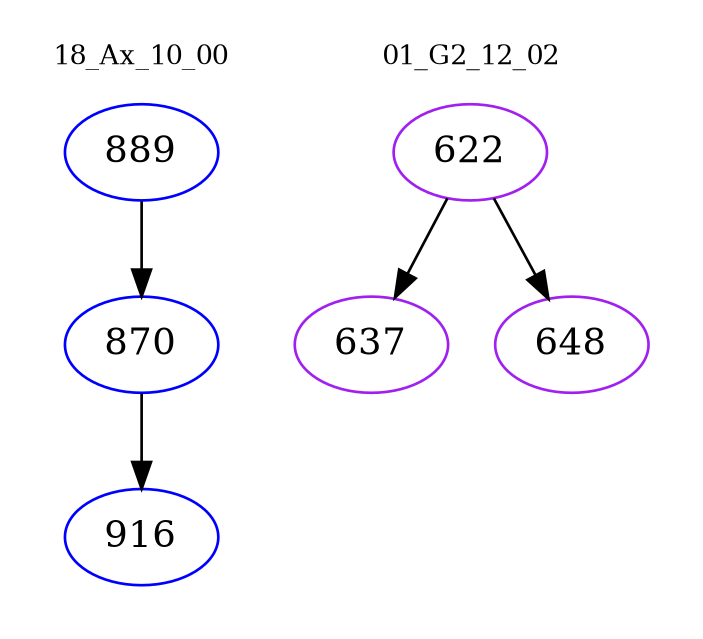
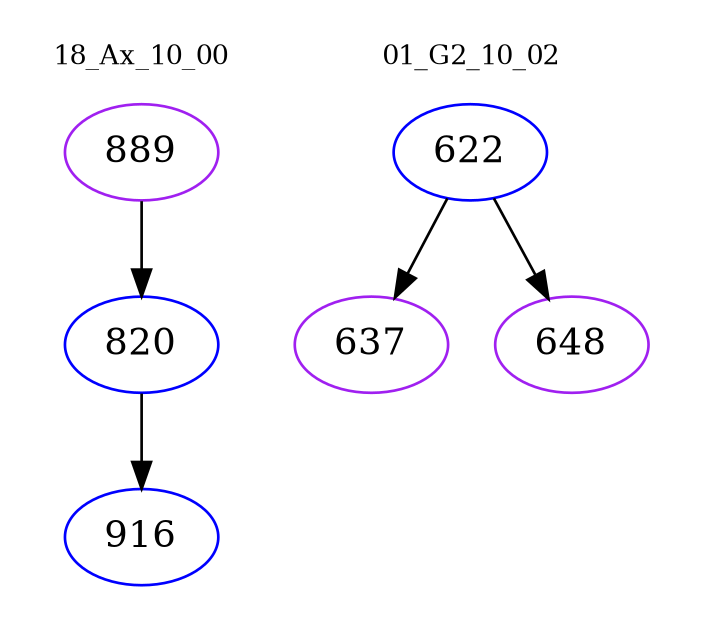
(472, 57) -> (472, 57)
(142, 152) -> (142, 152)
(470, 152) -> (470, 152)
(142, 345) -> (142, 345)
